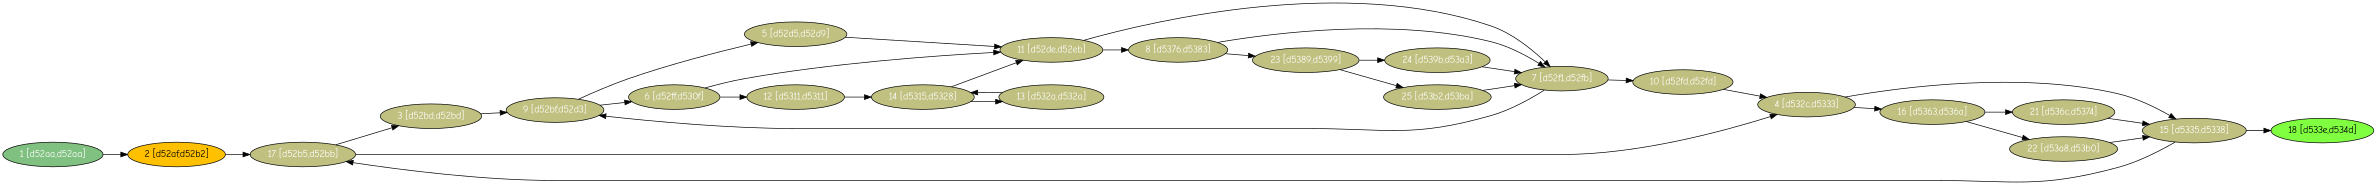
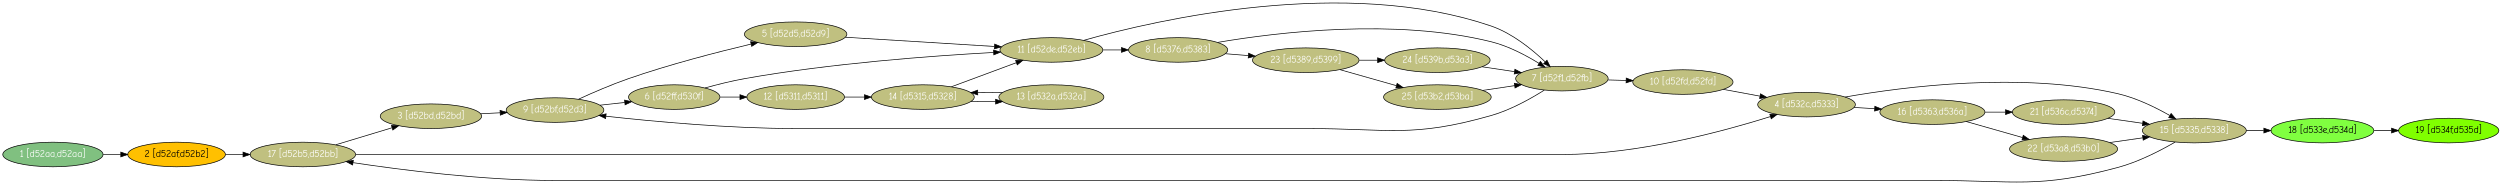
none -> (2449, 131)
